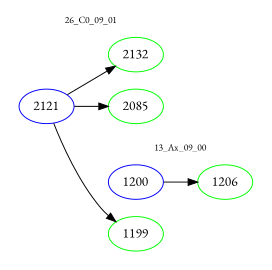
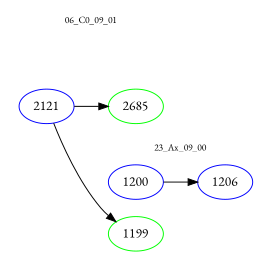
(91, 21) -> (91, 21)
(136, 55) -> none
(136, 106) -> (136, 106)
(181, 148) -> (181, 148)
(225, 182) -> (225, 182)
